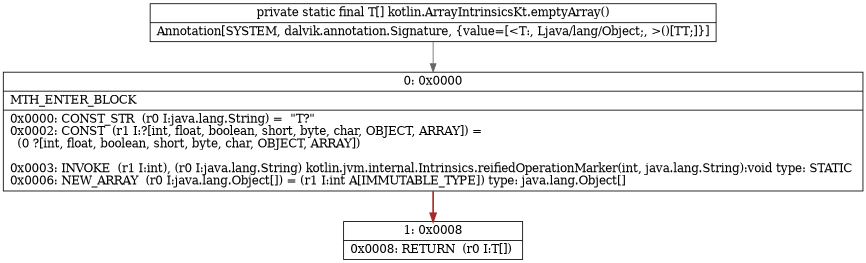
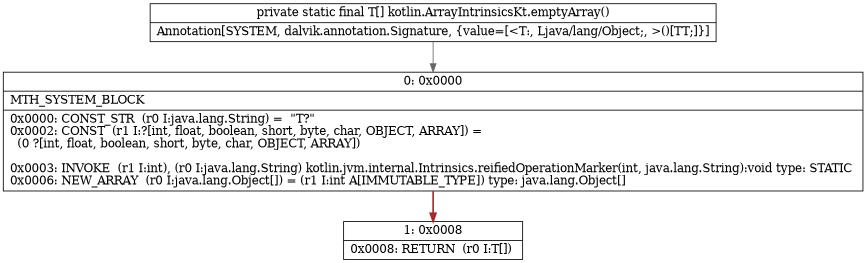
(73, 100) -> (77, 100)
